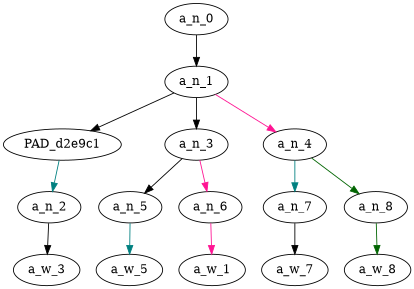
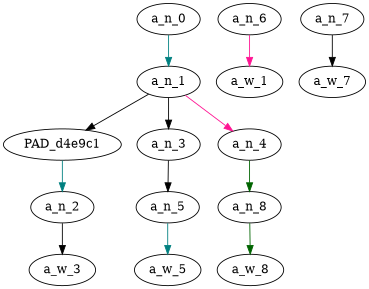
(196, 46) -> (169, 46)
(62, 145) -> (62, 145)
(202, 171) -> none
(295, 172) -> none
